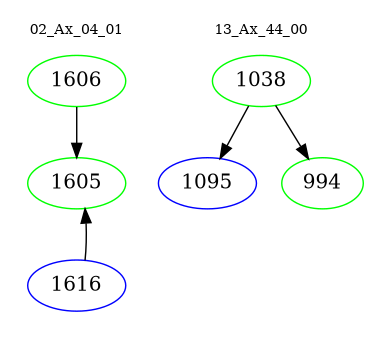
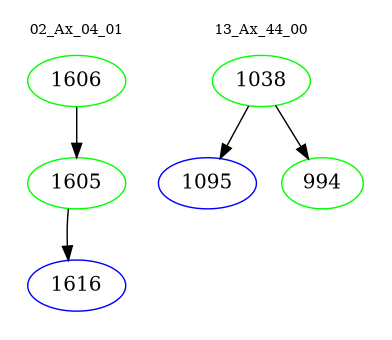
(86, 242) -> (67, 227)
